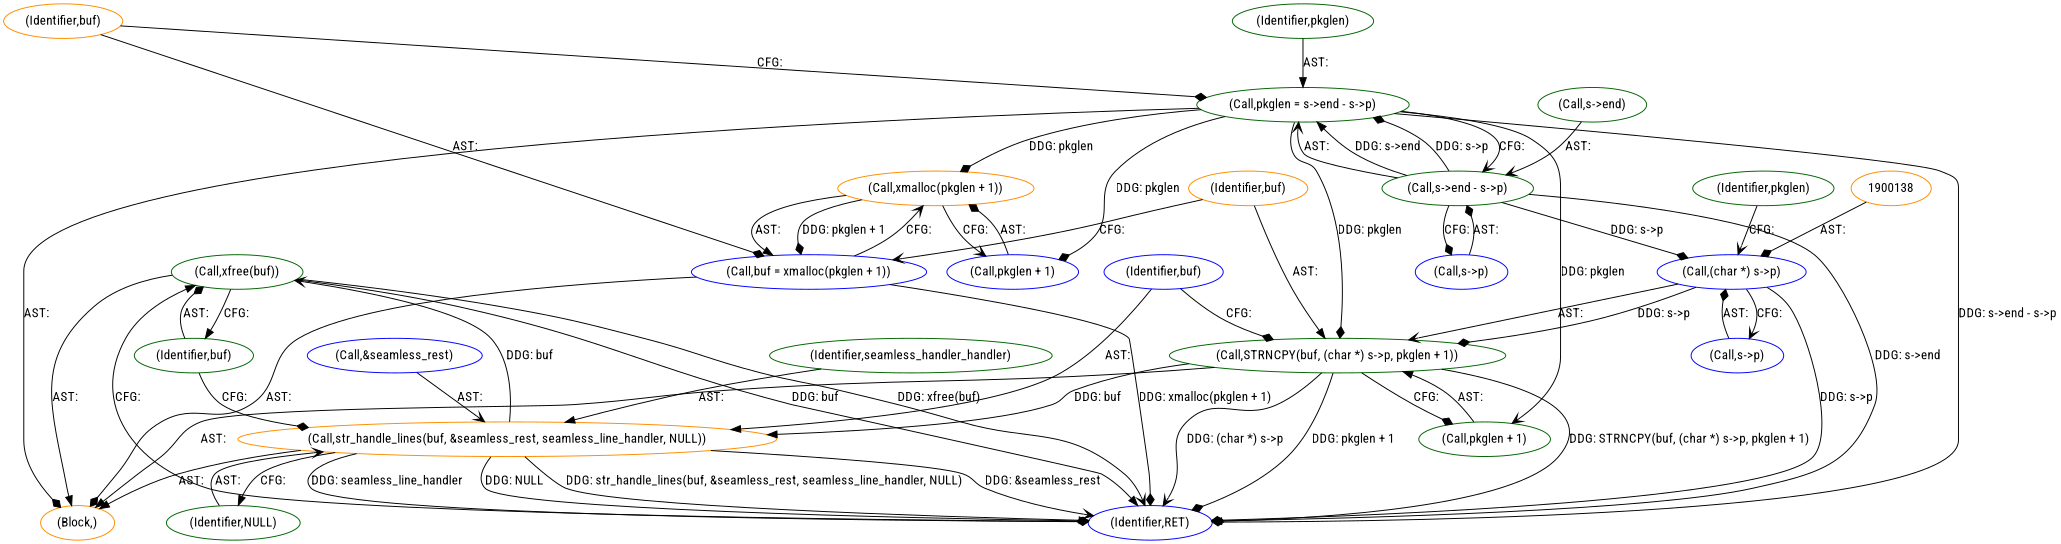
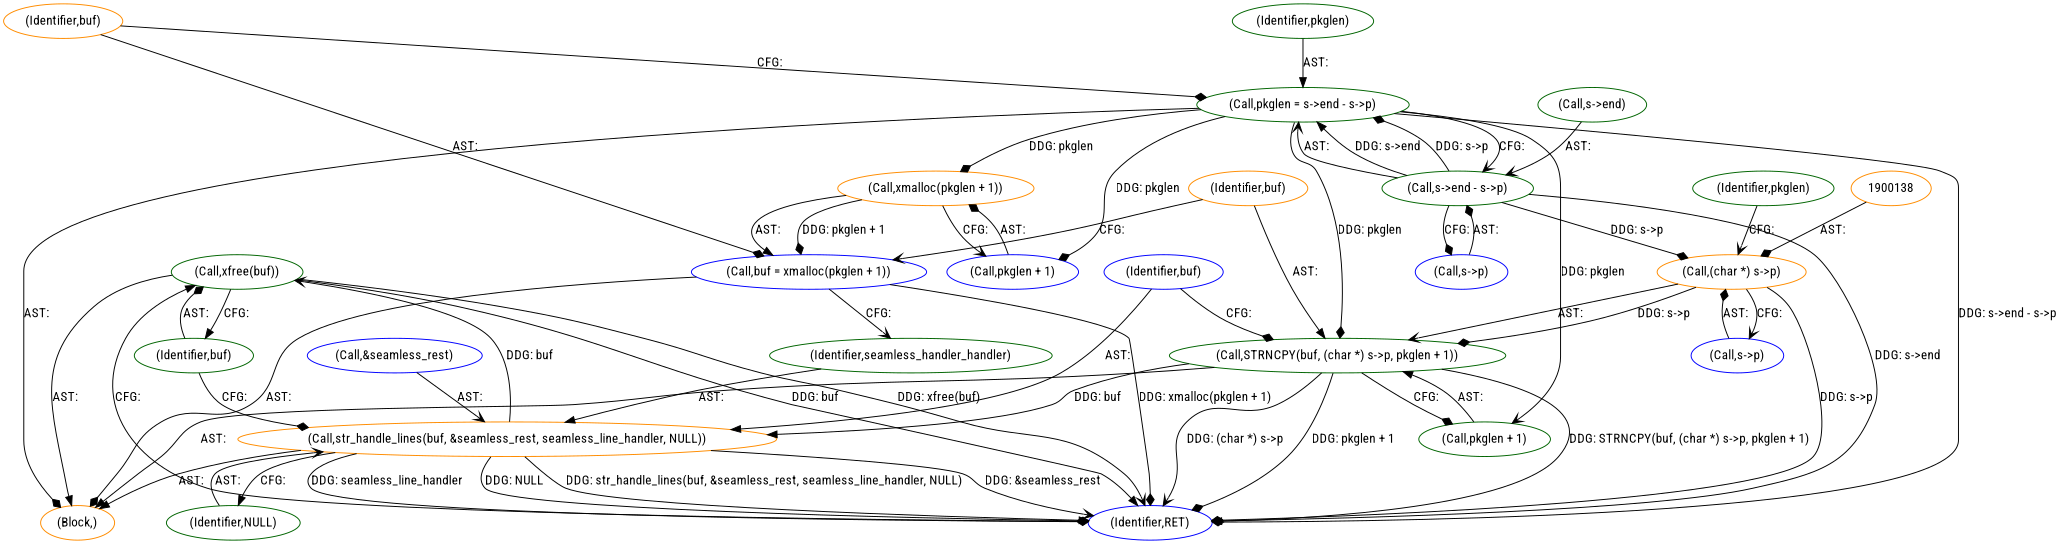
(888, 238) -> (856, 310)
(1732, 272) -> (1732, 272)
